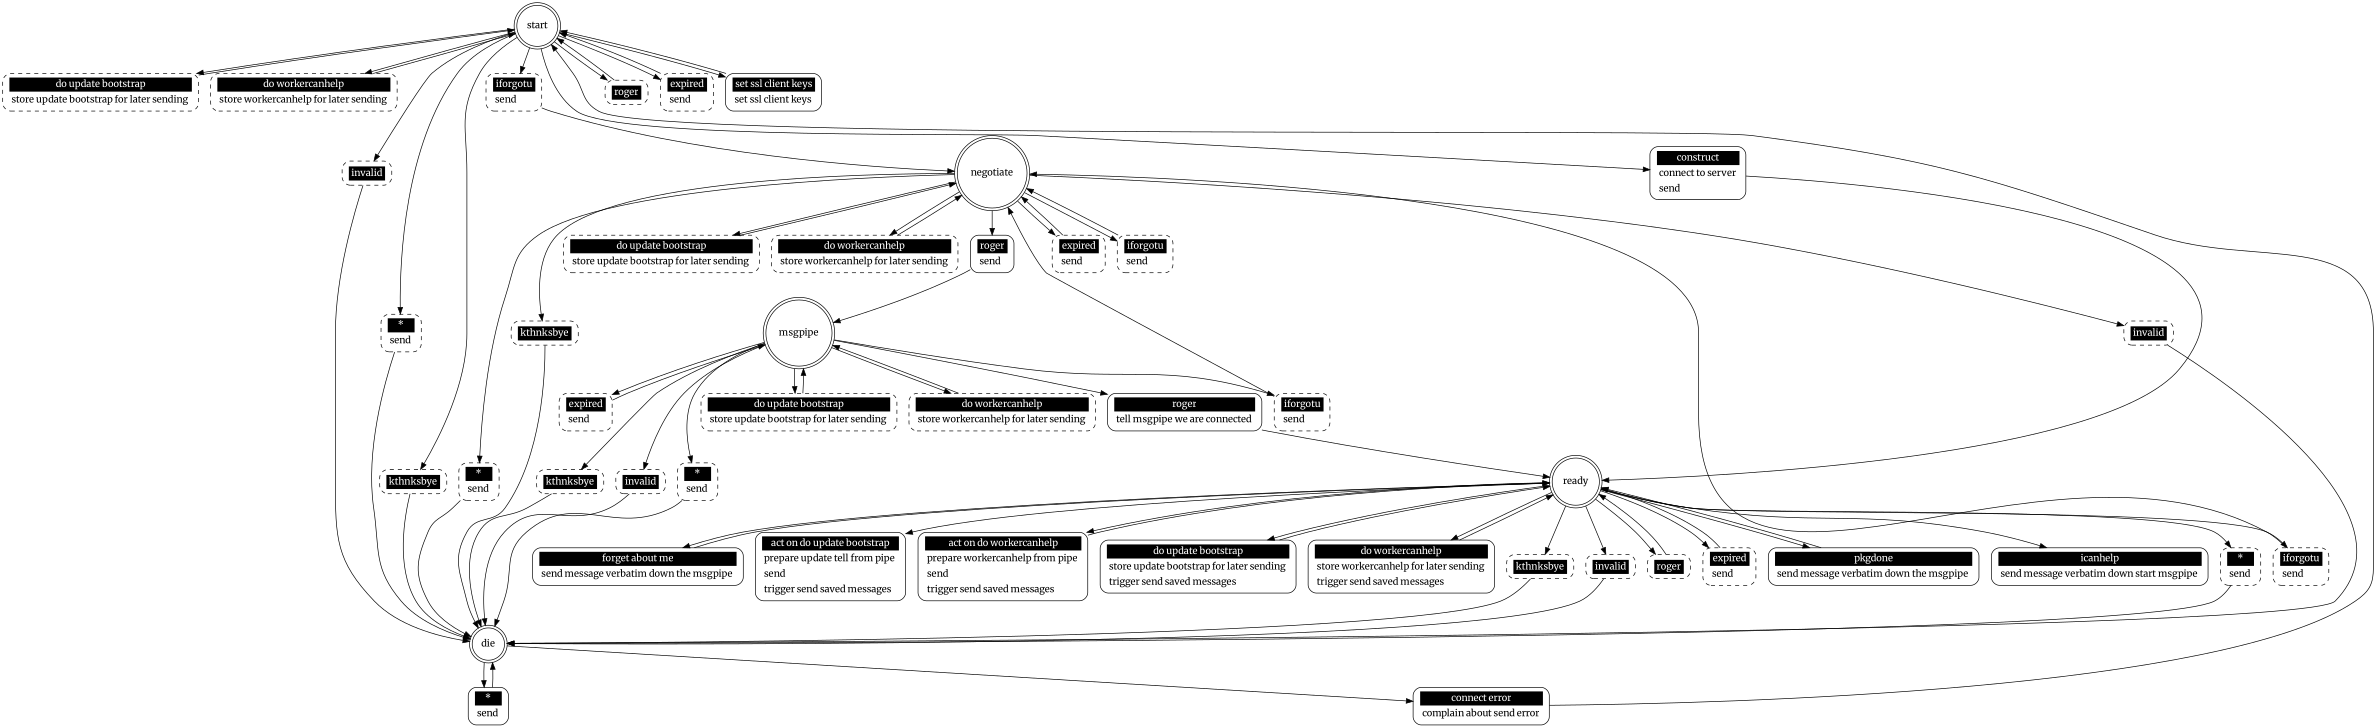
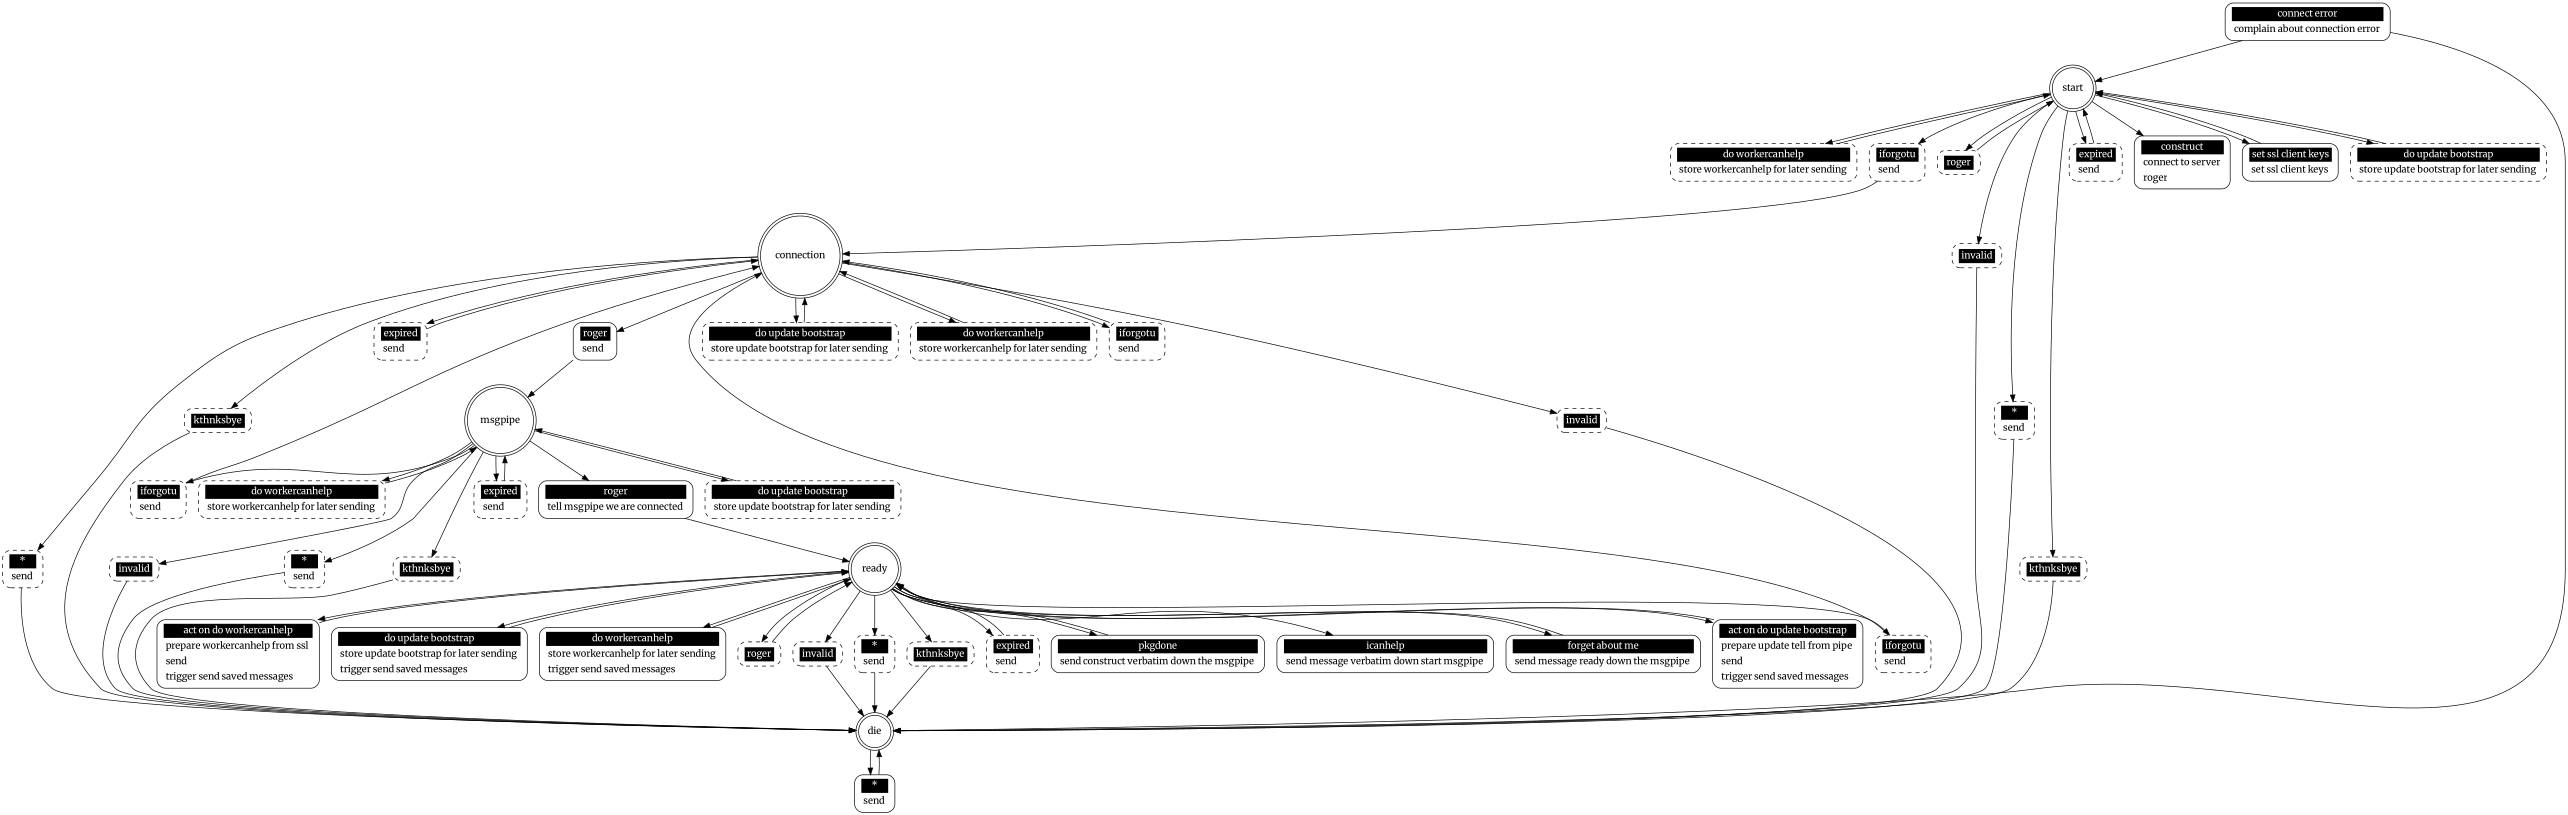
(992, 173) -> (800, 256)
(1670, 189) -> (2156, 178)
(2166, 379) -> (1306, 615)
(1003, 559) -> (237, 646)
(637, 574) -> (1603, 661)
(1873, 574) -> (1157, 661)
(957, 673) -> (2097, 686)
(1481, 714) -> (2307, 29)
